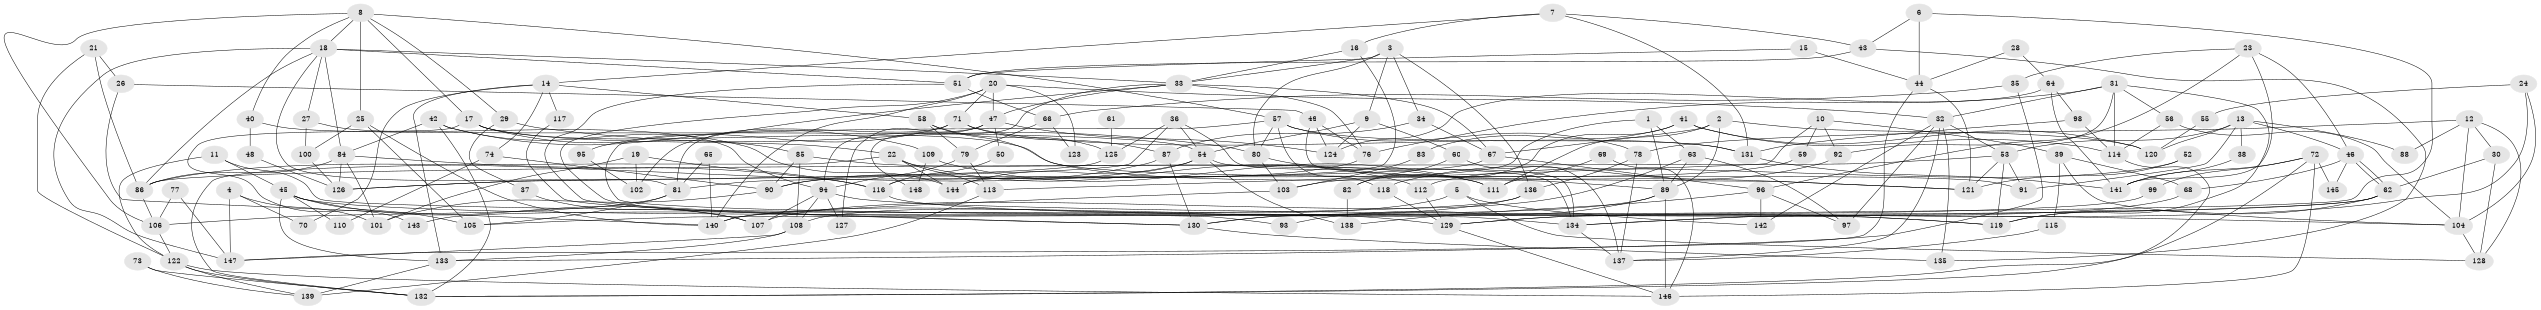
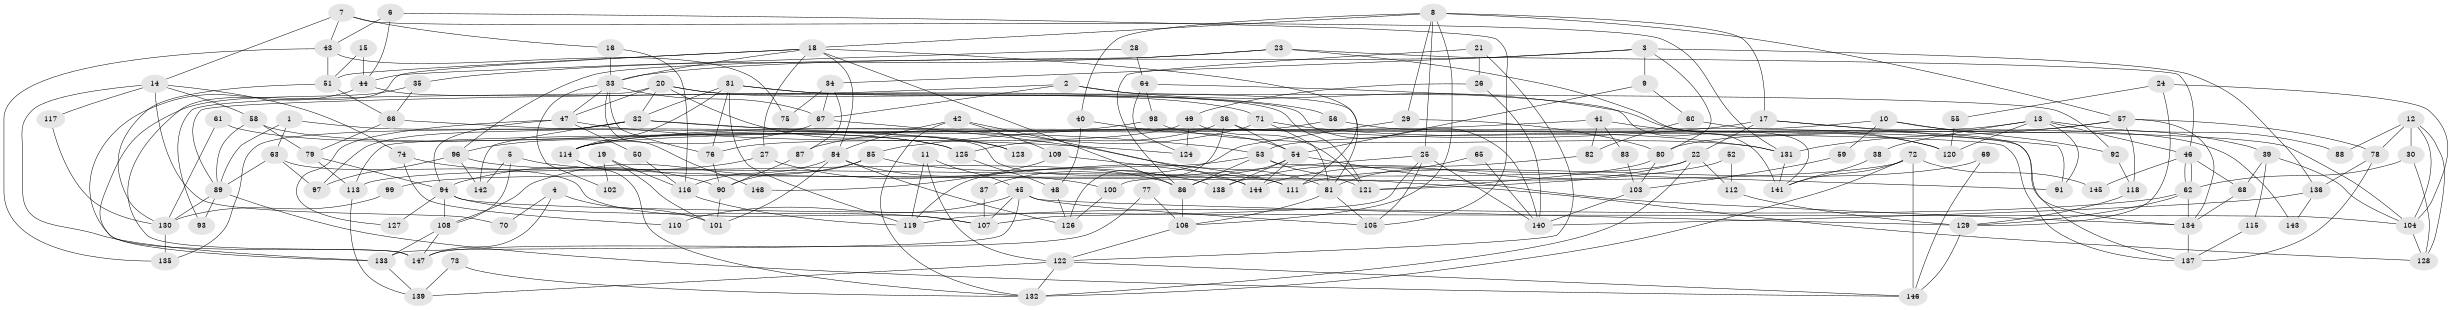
none -> (785, 119)
(1349, 137) -> none
(582, 155) -> none
(727, 178) -> (1009, 172)
(1180, 190) -> (192, 173)
none -> (1216, 213)
